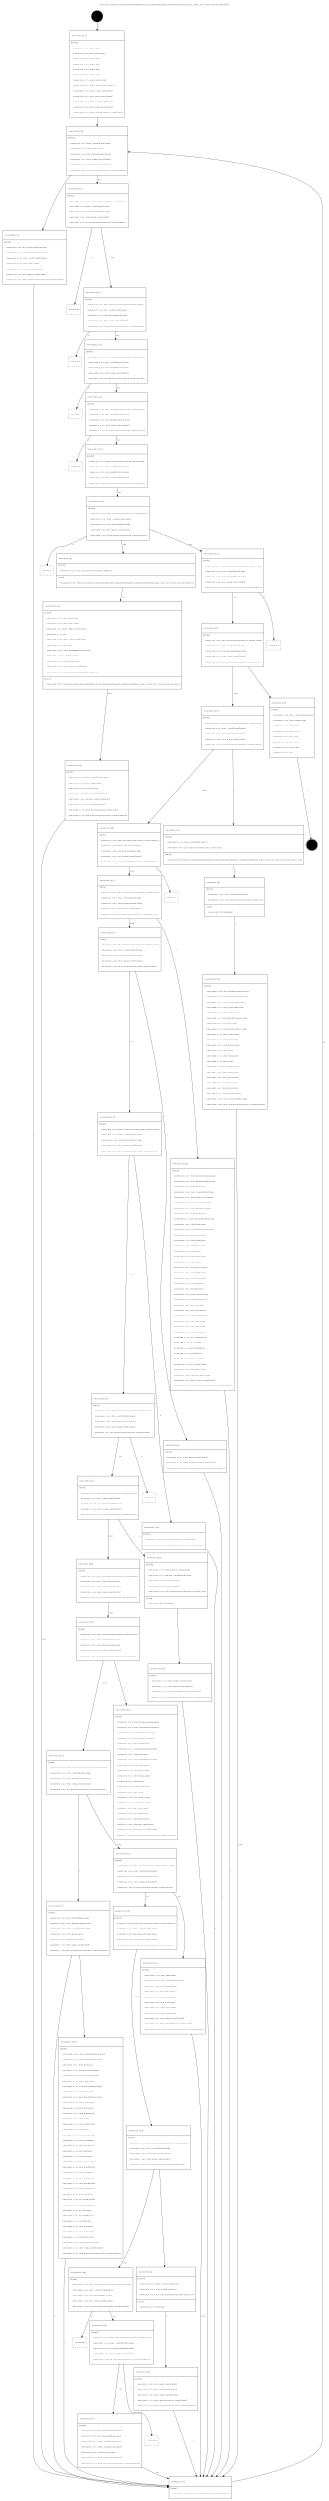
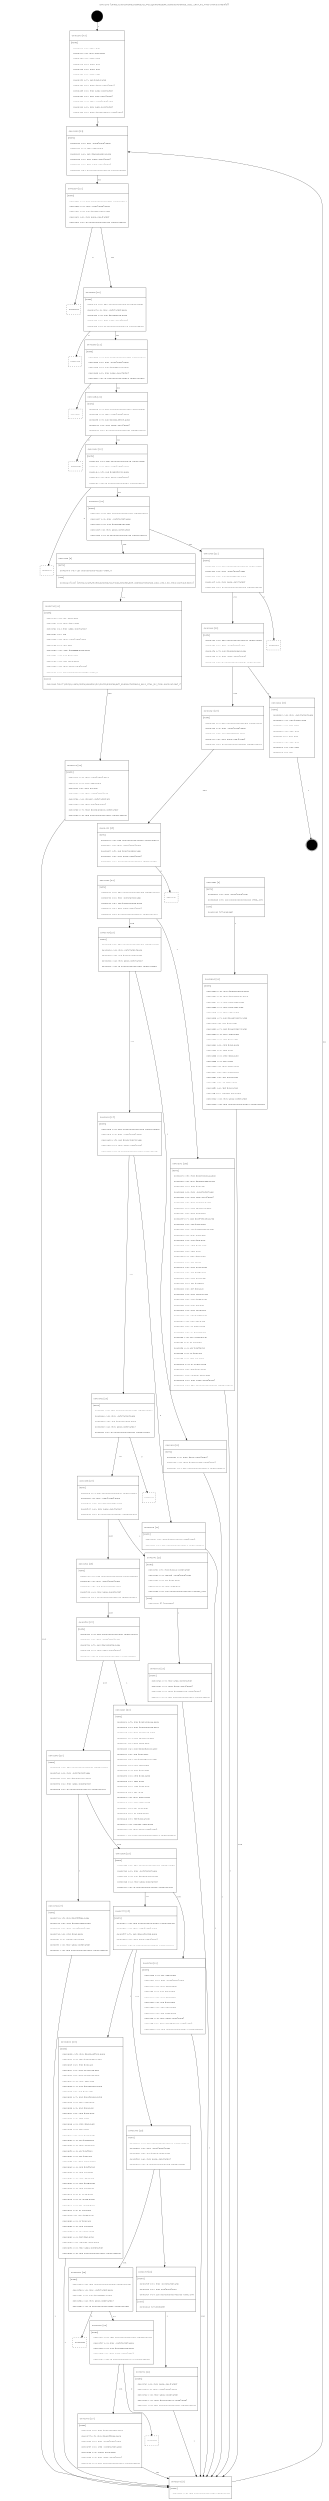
(34, 257) -> none
(63, 547) -> (66, 524)
(234, 845) -> none
(129, 870) -> none
(82, 1995) -> (119, 1992)
